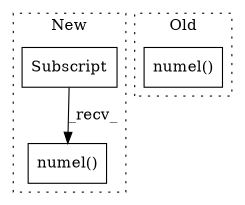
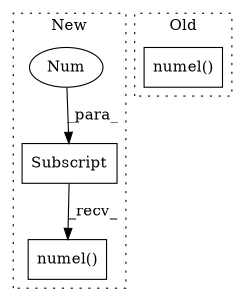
none -> (66, 67)
